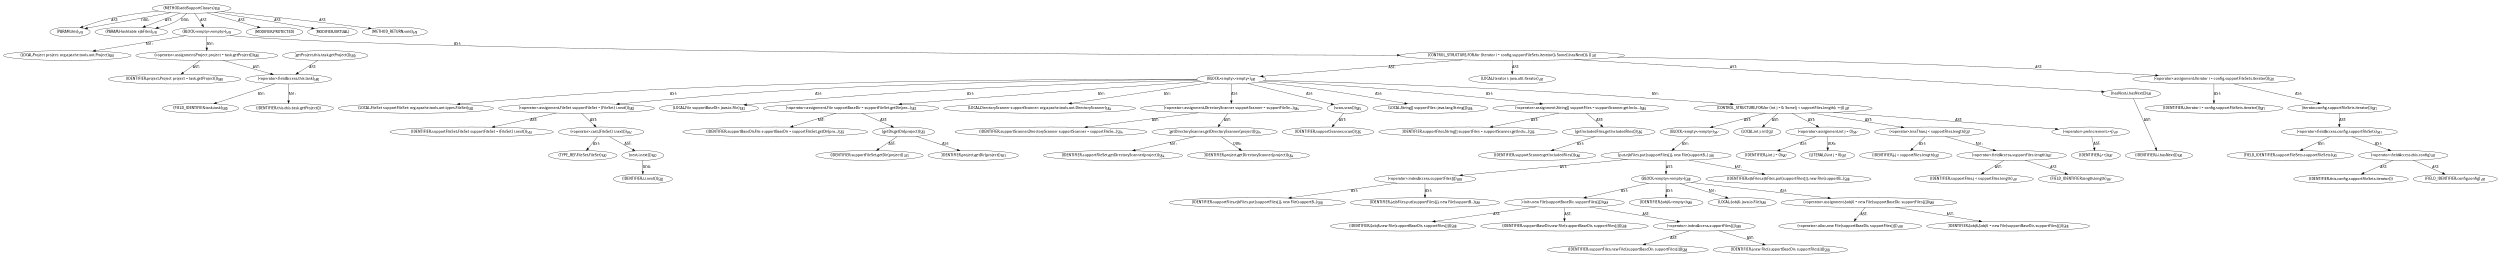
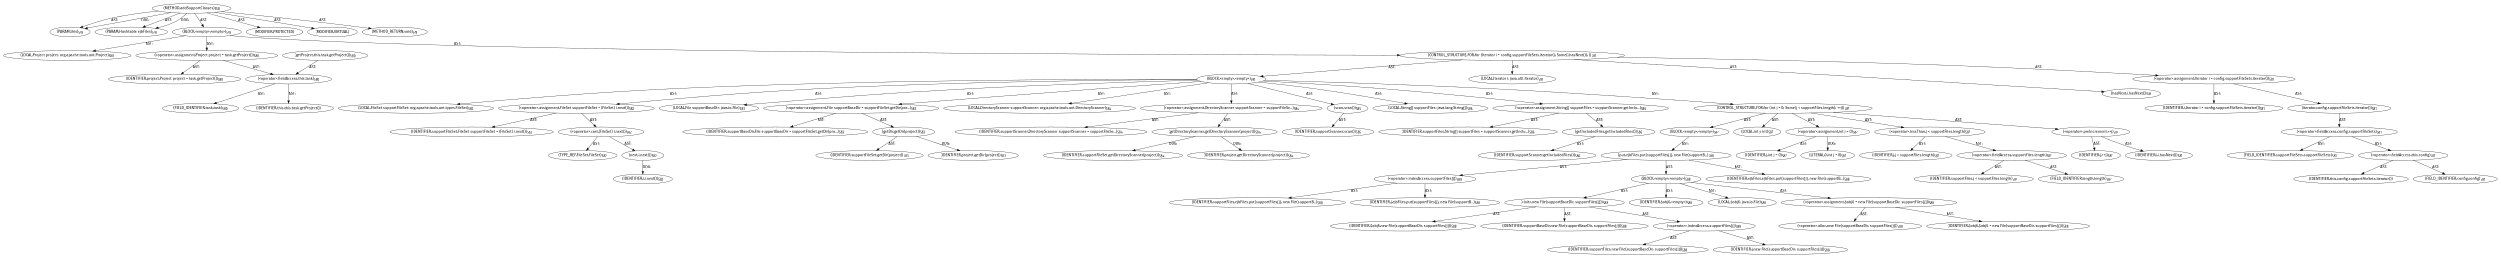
(2145, 123) -> (2121, 144)
(946, 144) -> (946, 144)
(1174, 144) -> (1174, 144)
